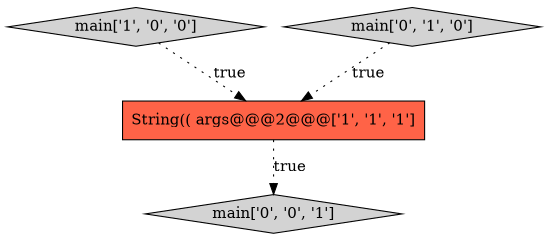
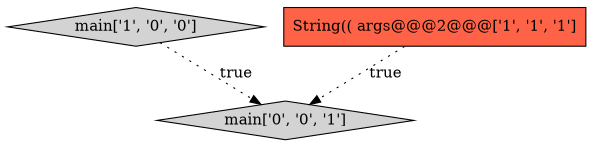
(412, 27) -> none
(198, 69) -> (206, 71)
